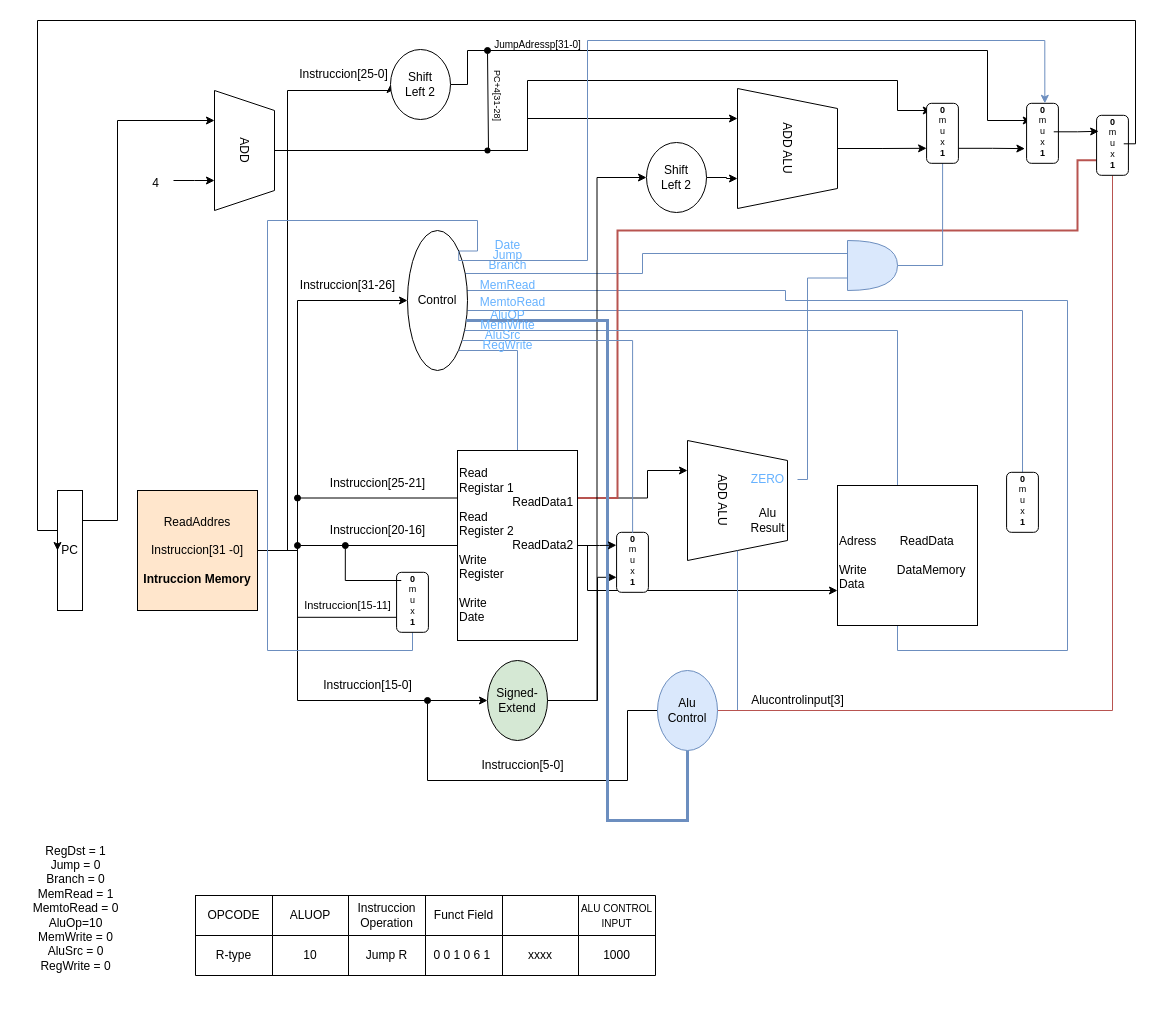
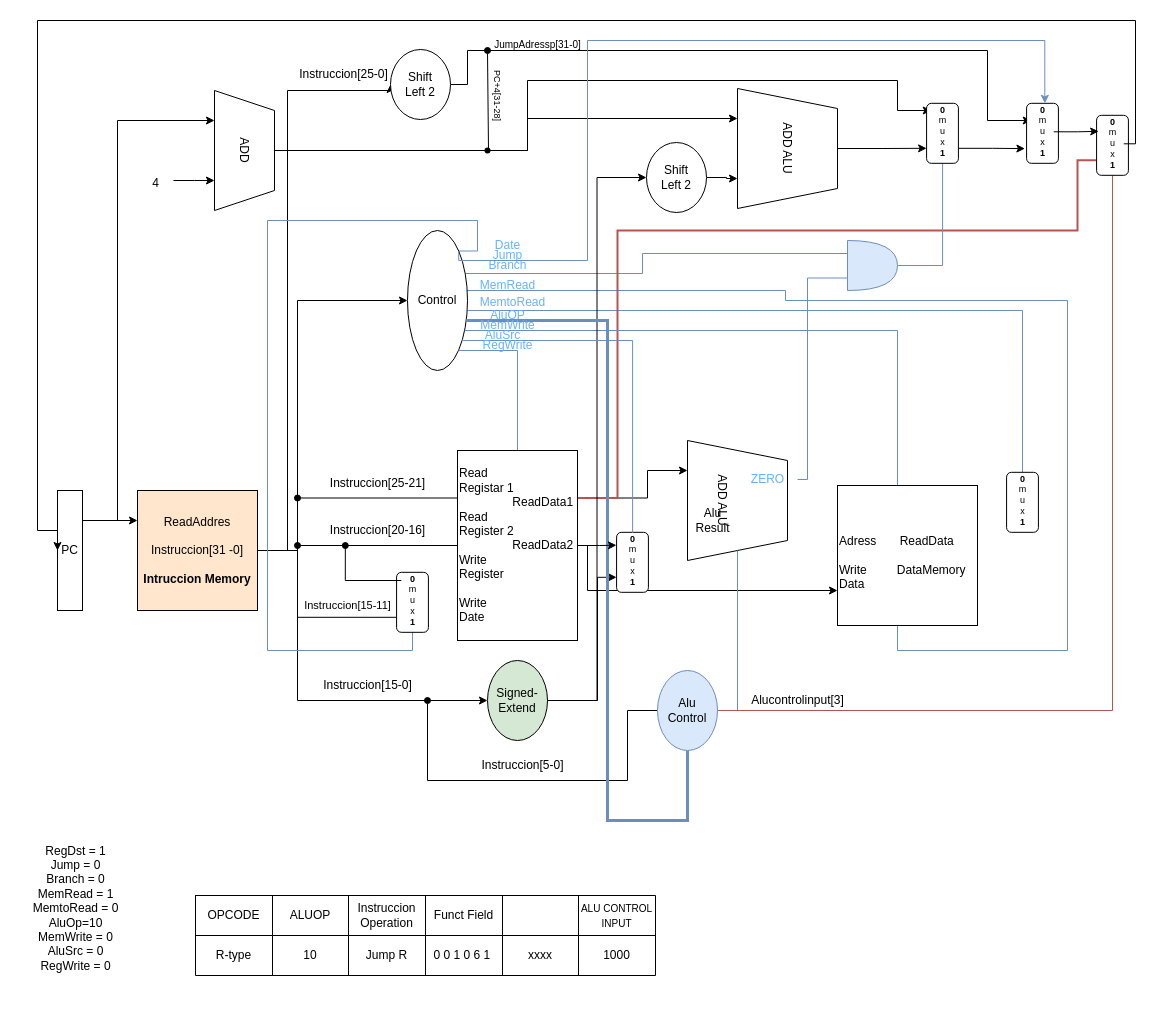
(348, 286) -> none
none -> (125, 521)
(768, 521) -> (713, 521)
